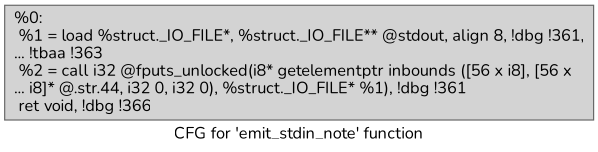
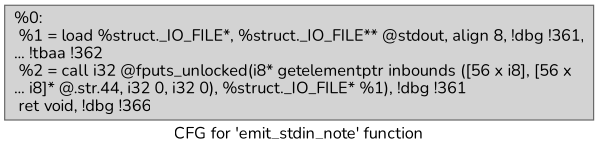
(59, 53) -> (59, 53)
